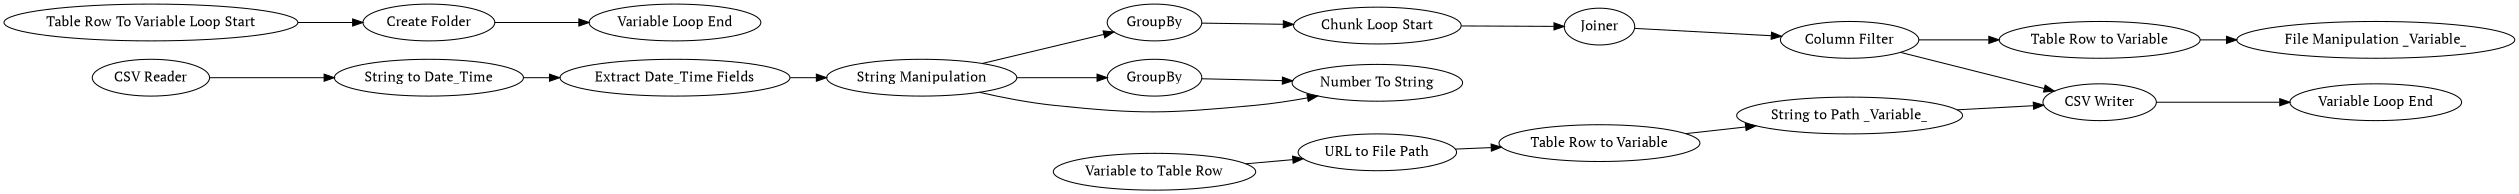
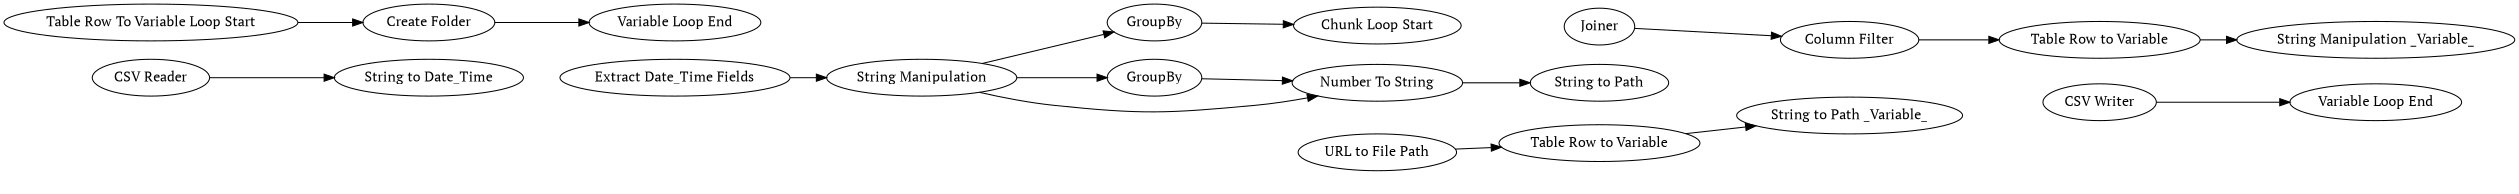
(1508, 26) -> none
(2376, 40) -> (2376, 40)
(1972, 70) -> none
(537, 78) -> none
none -> (1599, 83)
(1995, 108) -> none
(1154, 172) -> none
